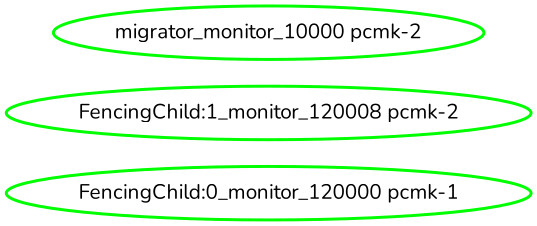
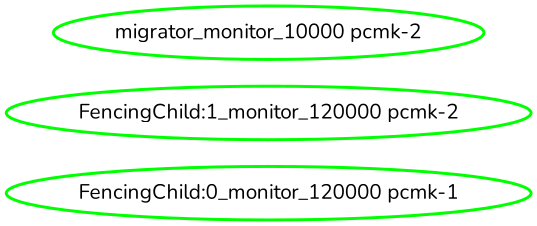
(269, 113) -> (269, 113)
